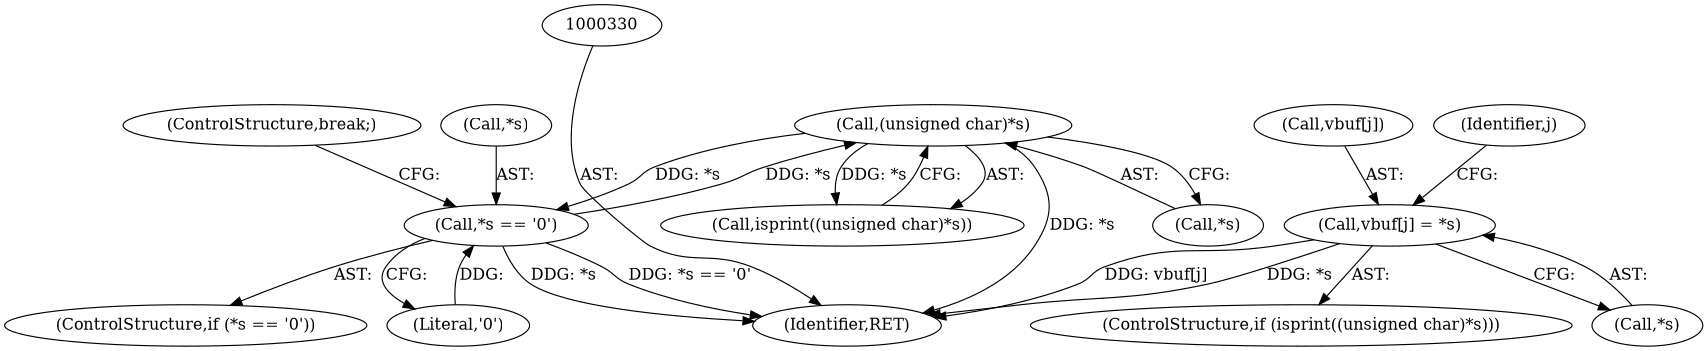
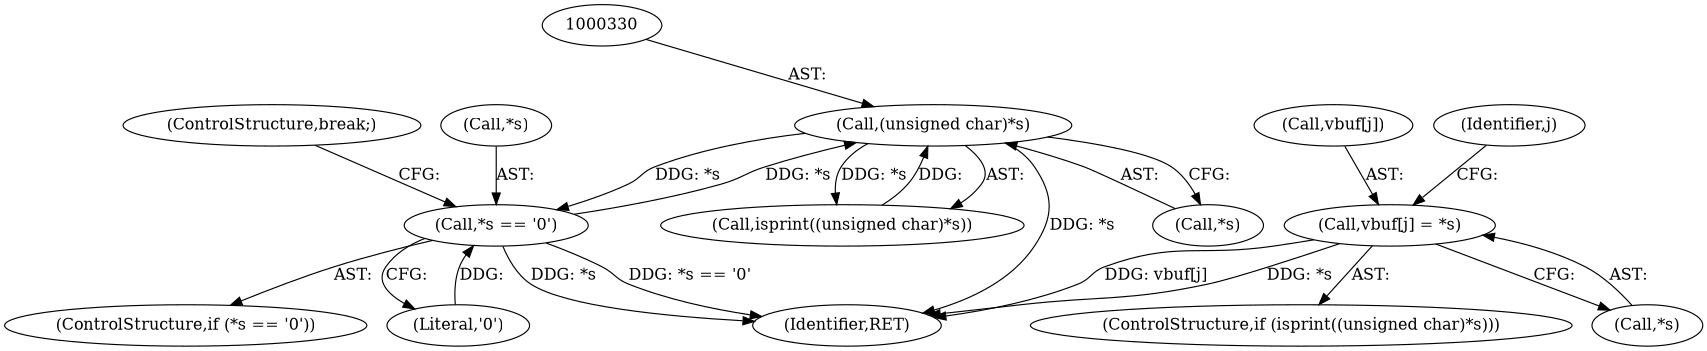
(943, 175) -> (943, 175)
(625, 227) -> (754, 71)
